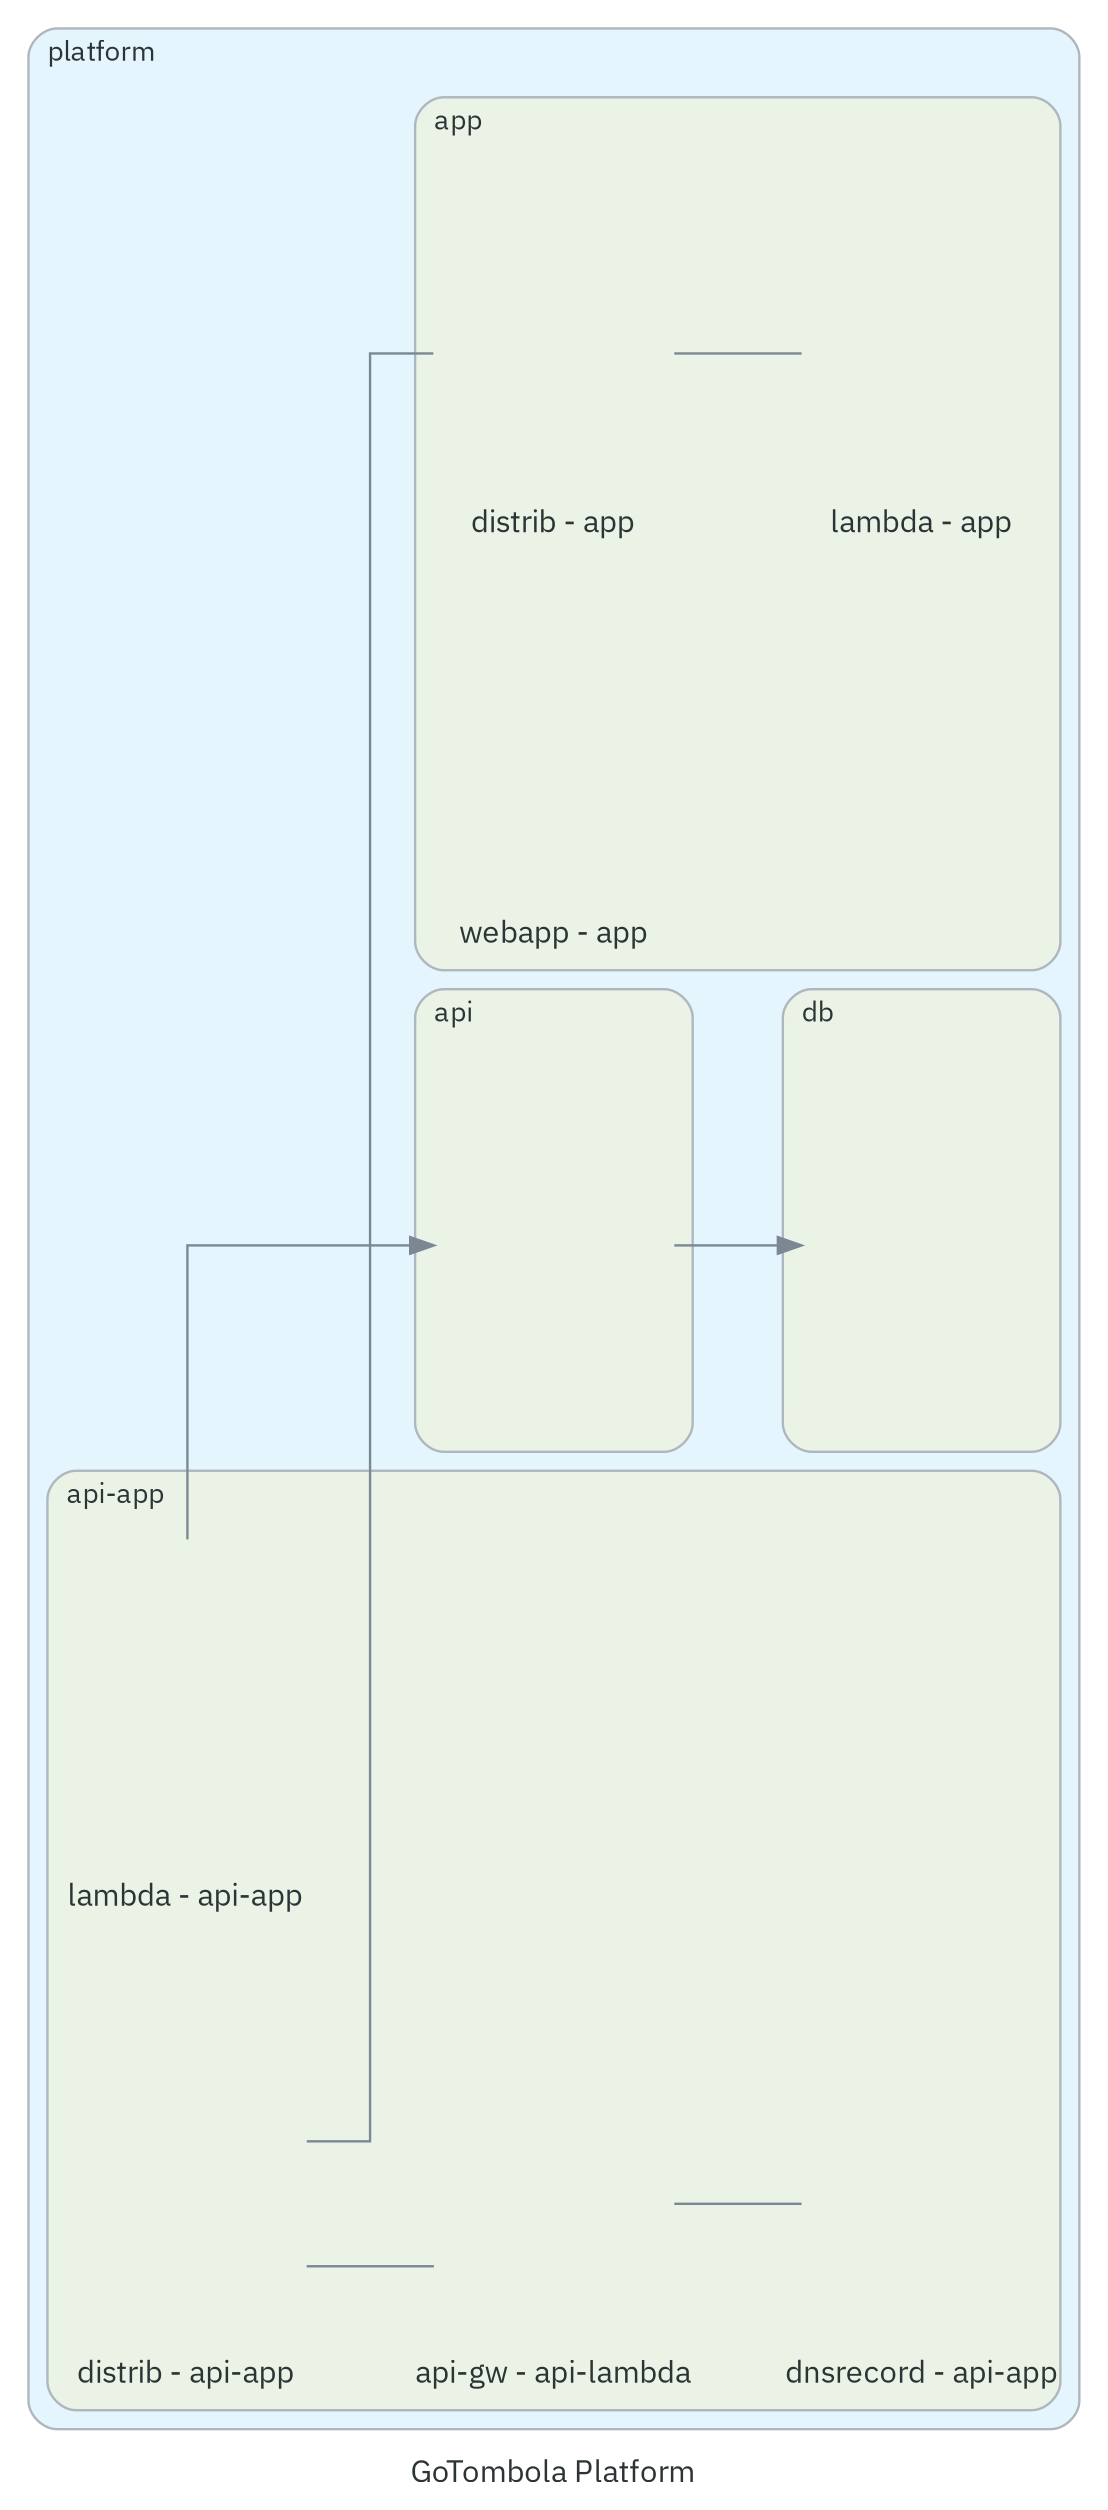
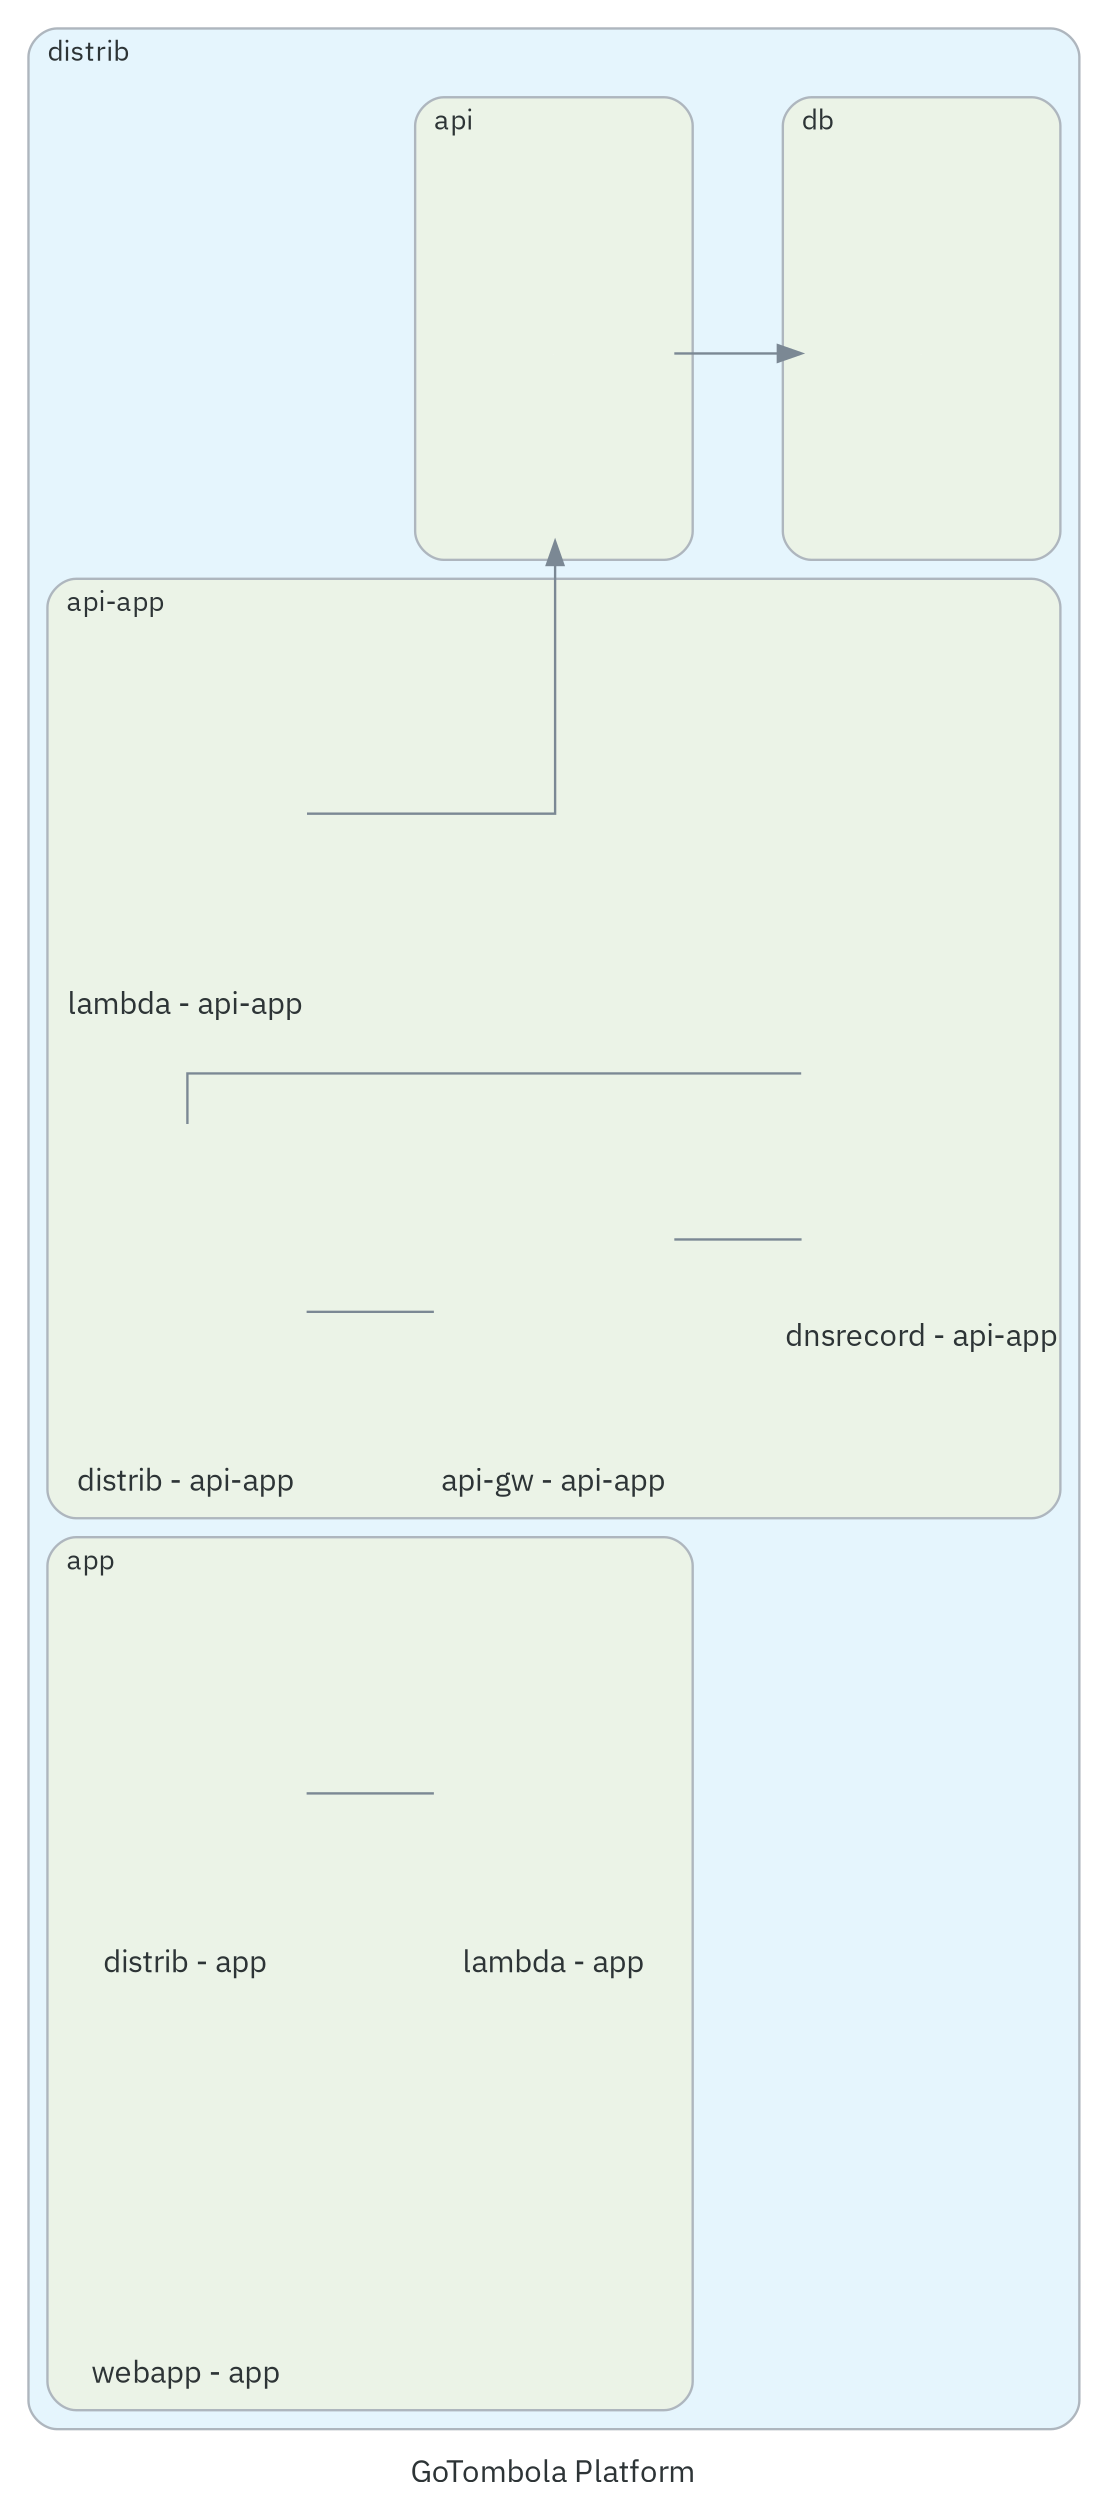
(102, 53) -> (89, 53)
(370, 1295) -> (469, 1073)
(554, 2204) -> (554, 1312)
